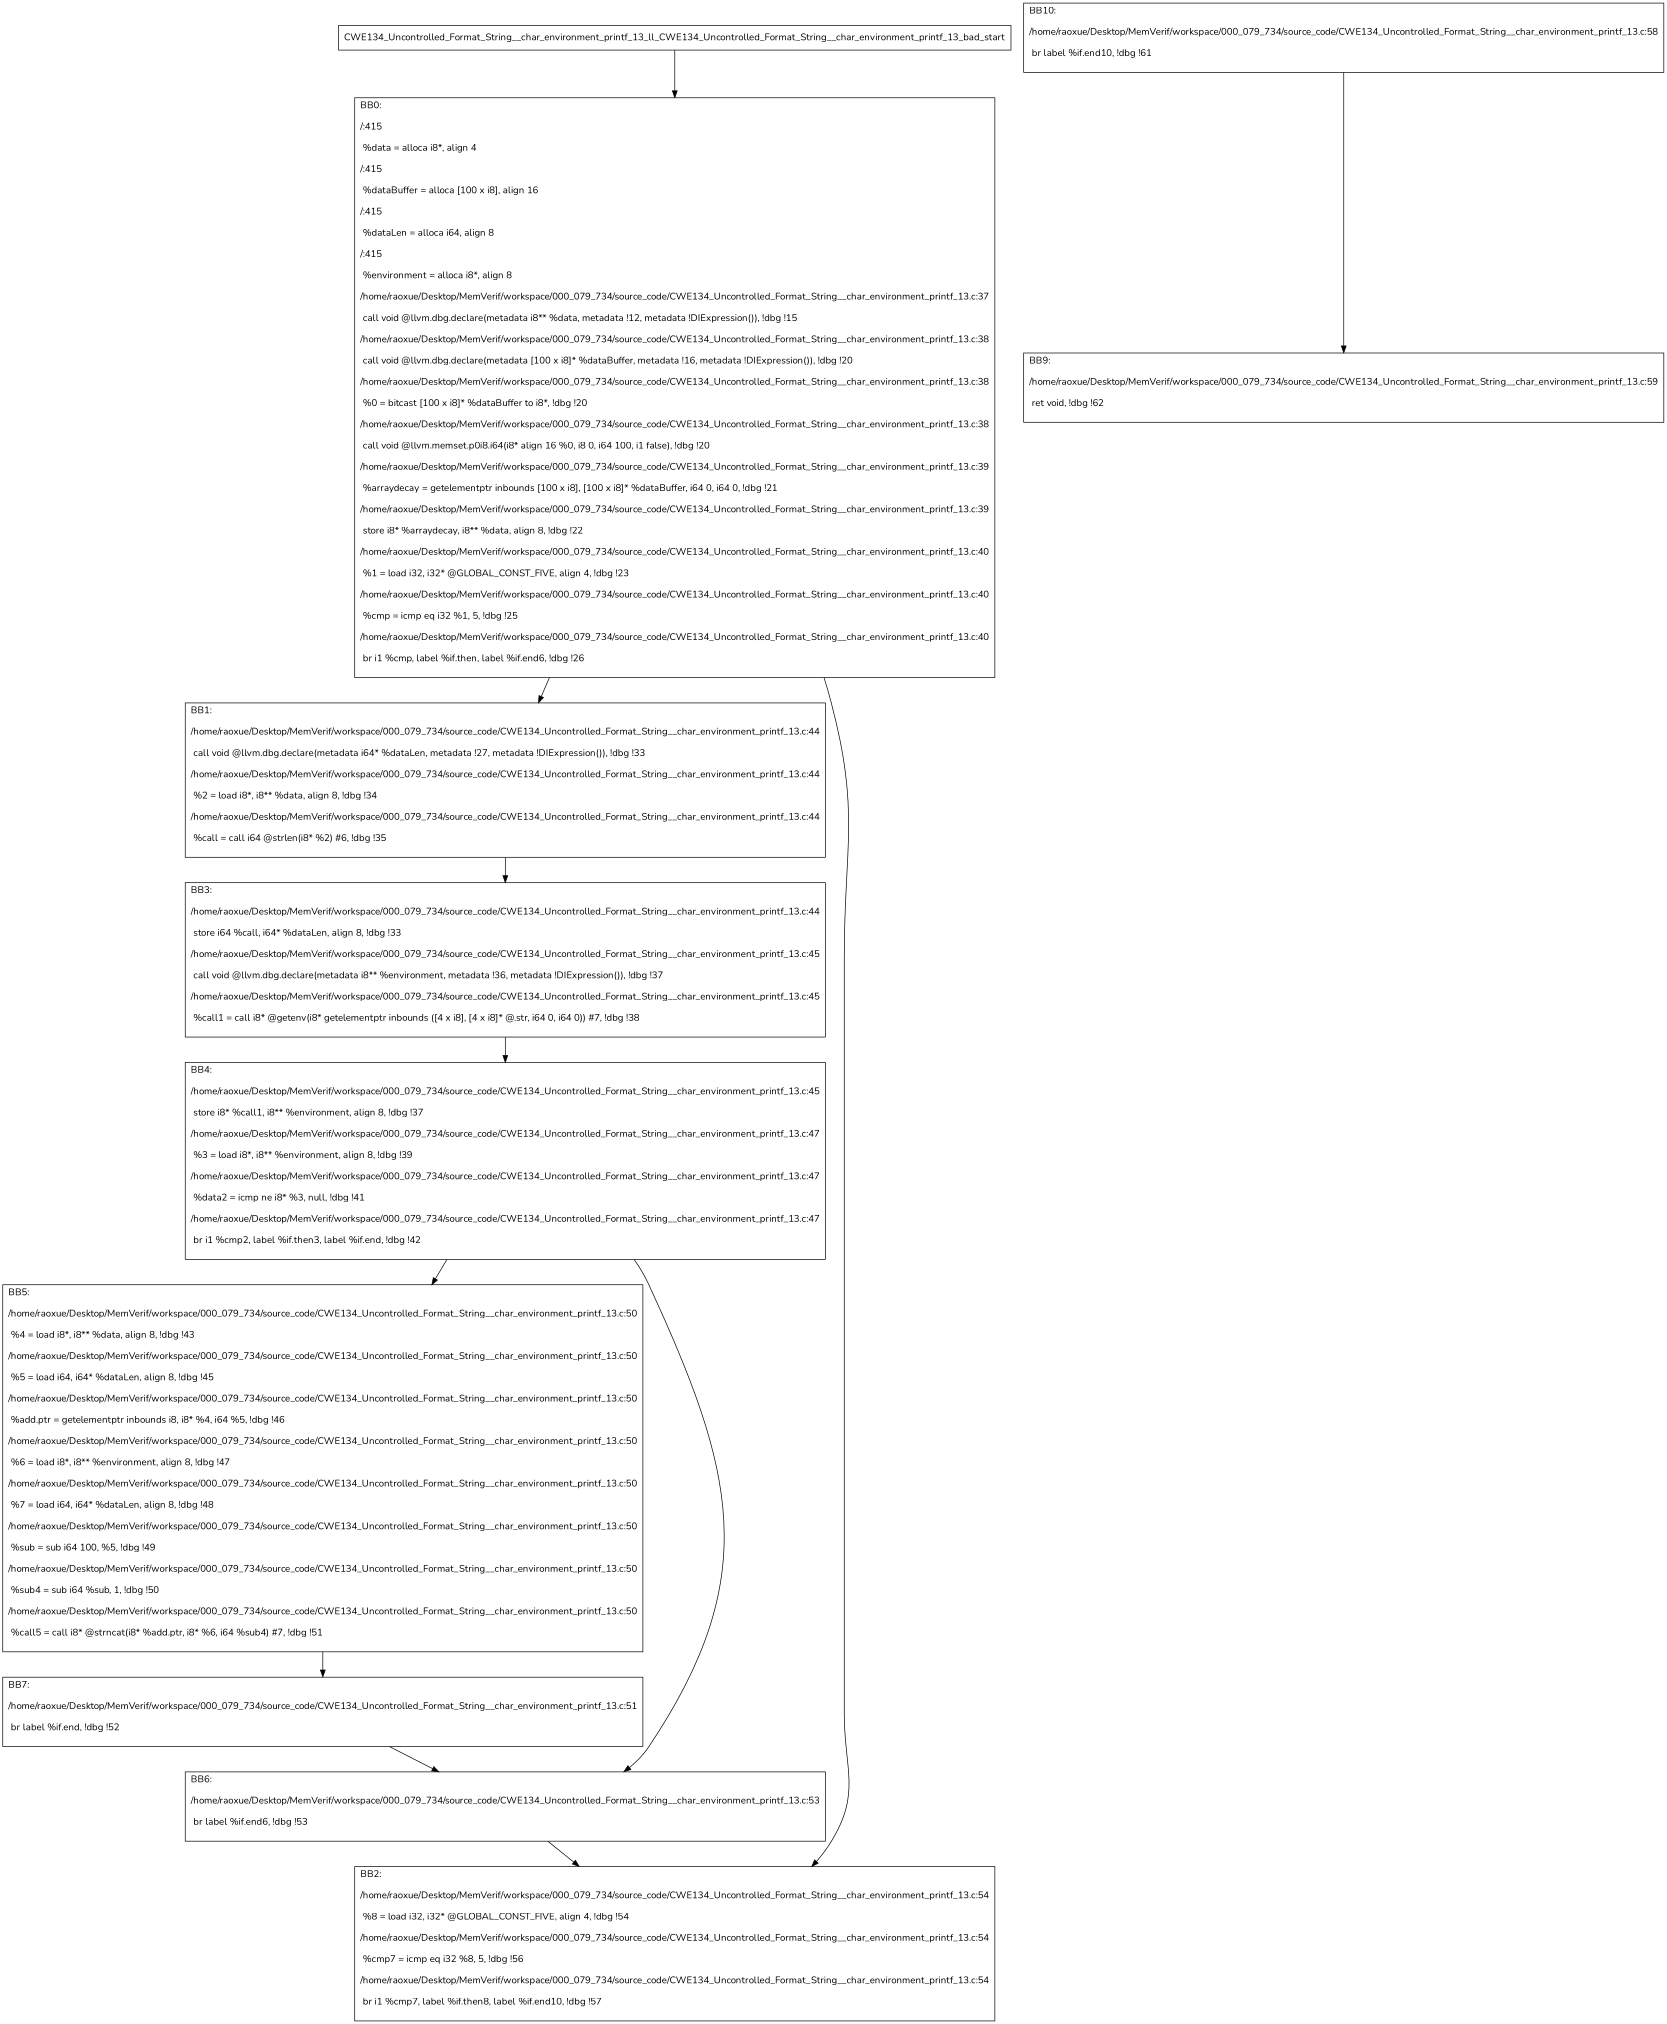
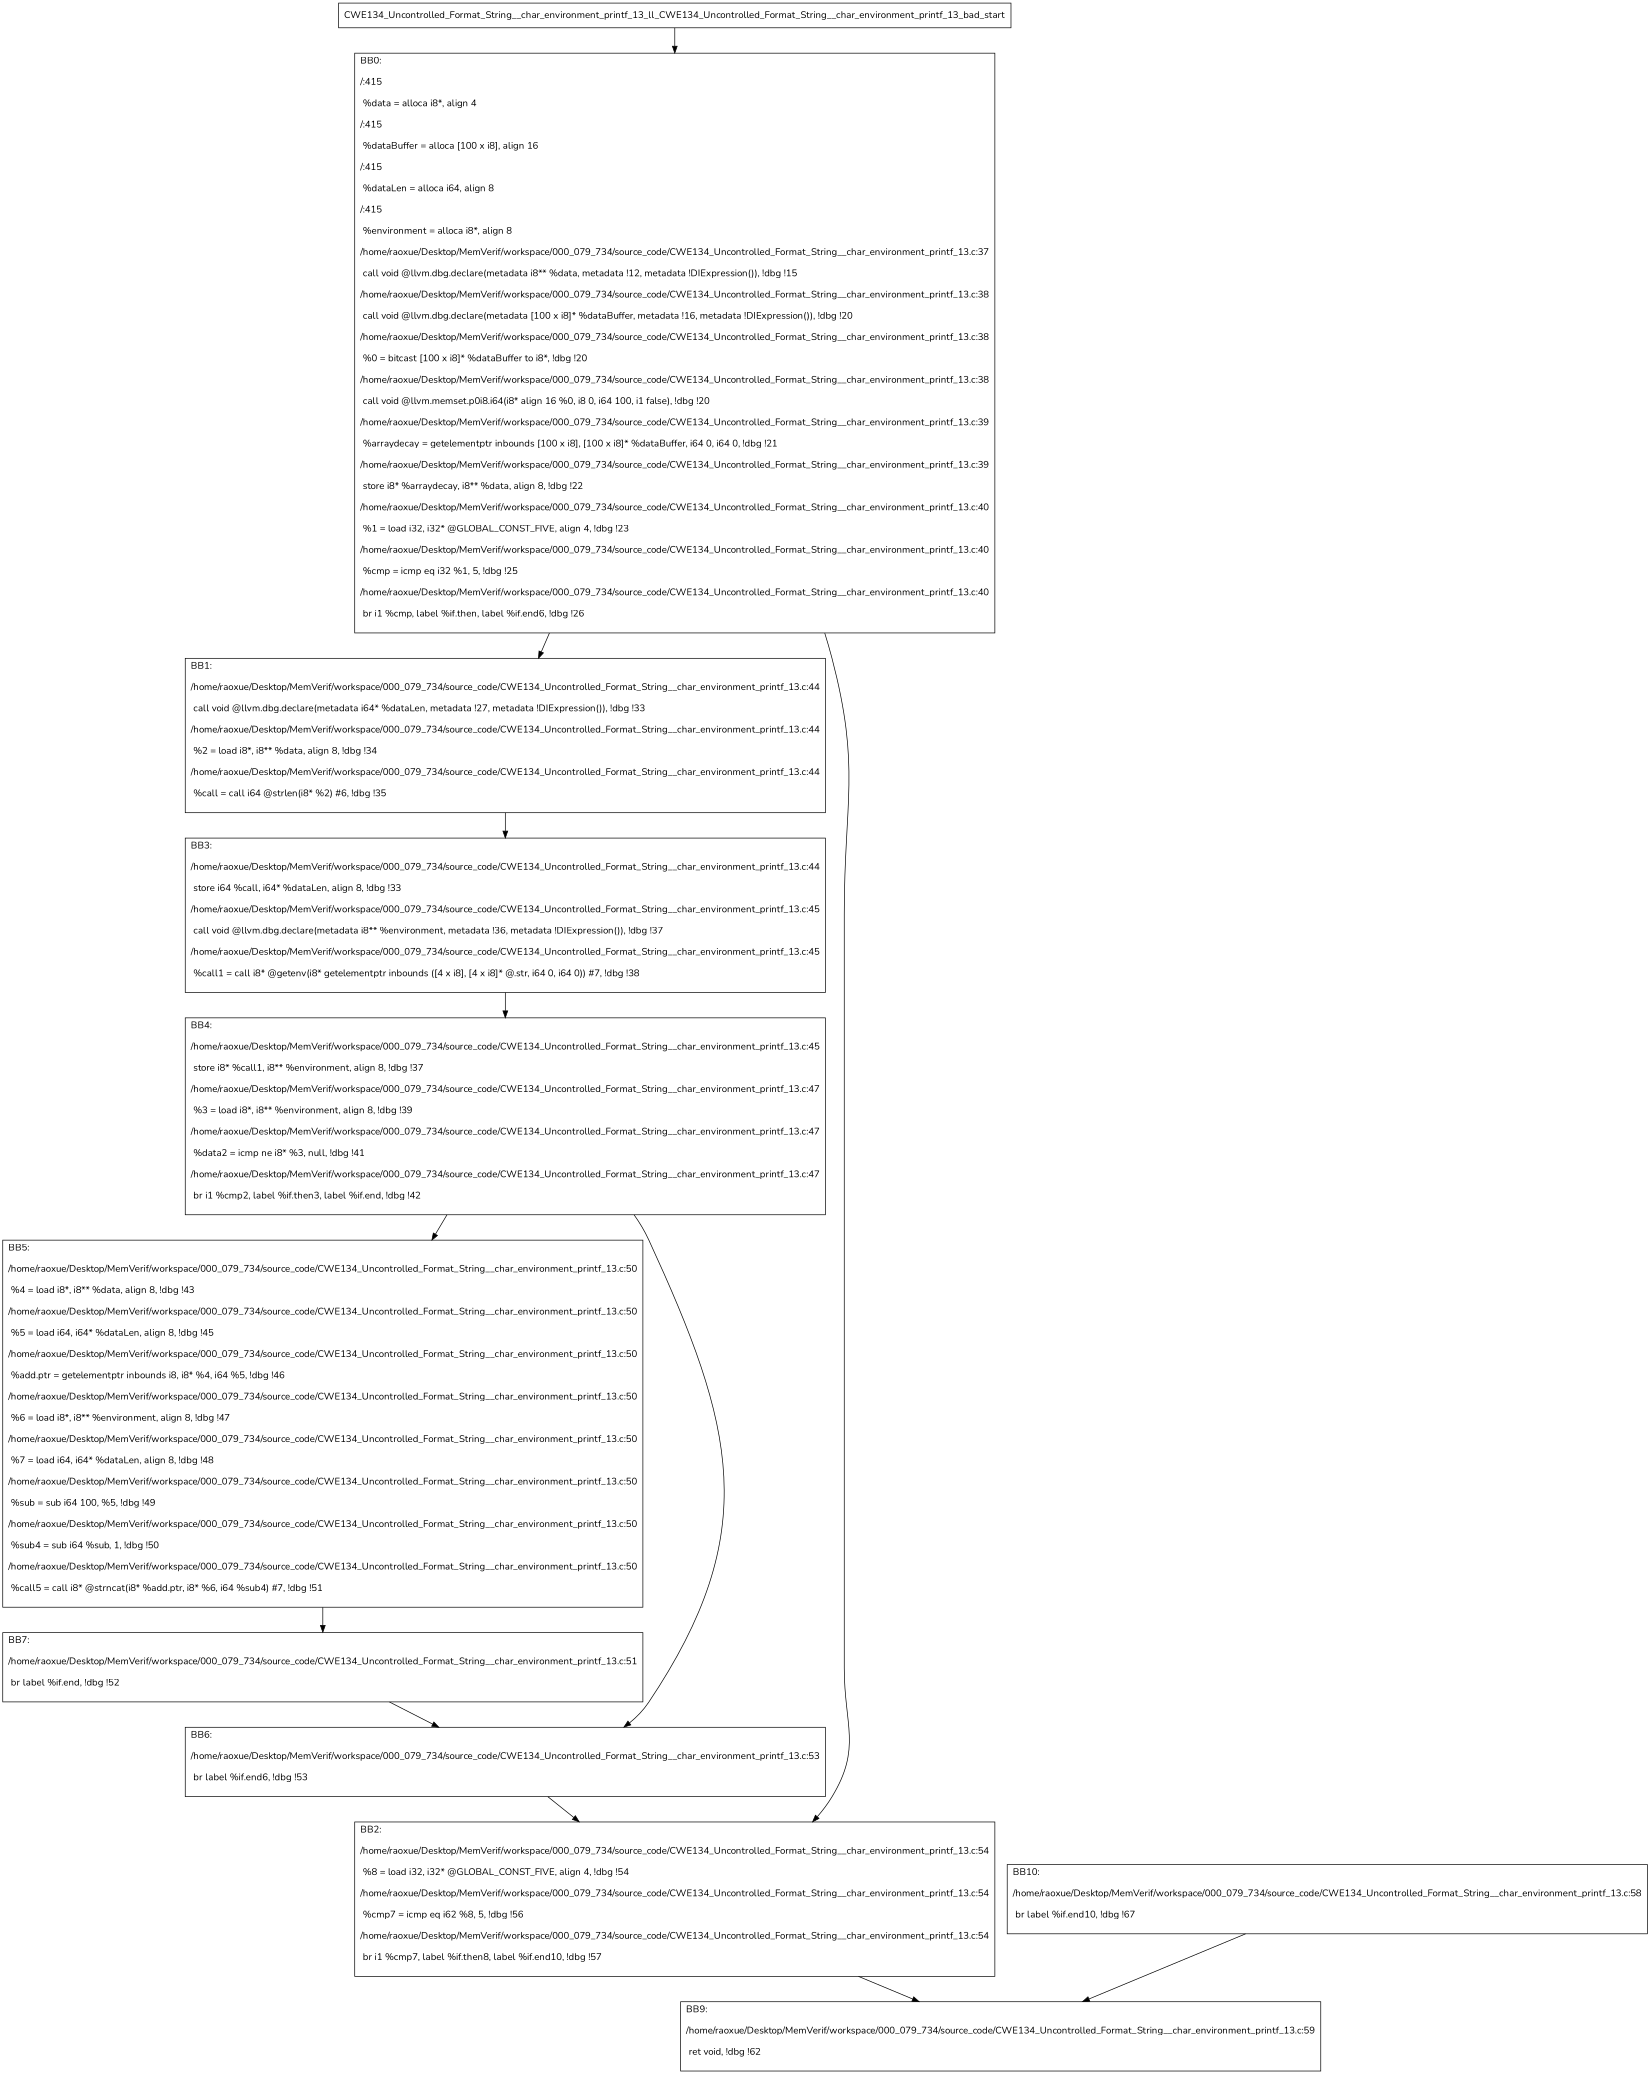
(1091, 53) -> (1074, 1915)
(442, 1959) -> (442, 1915)
none -> (886, 1988)
